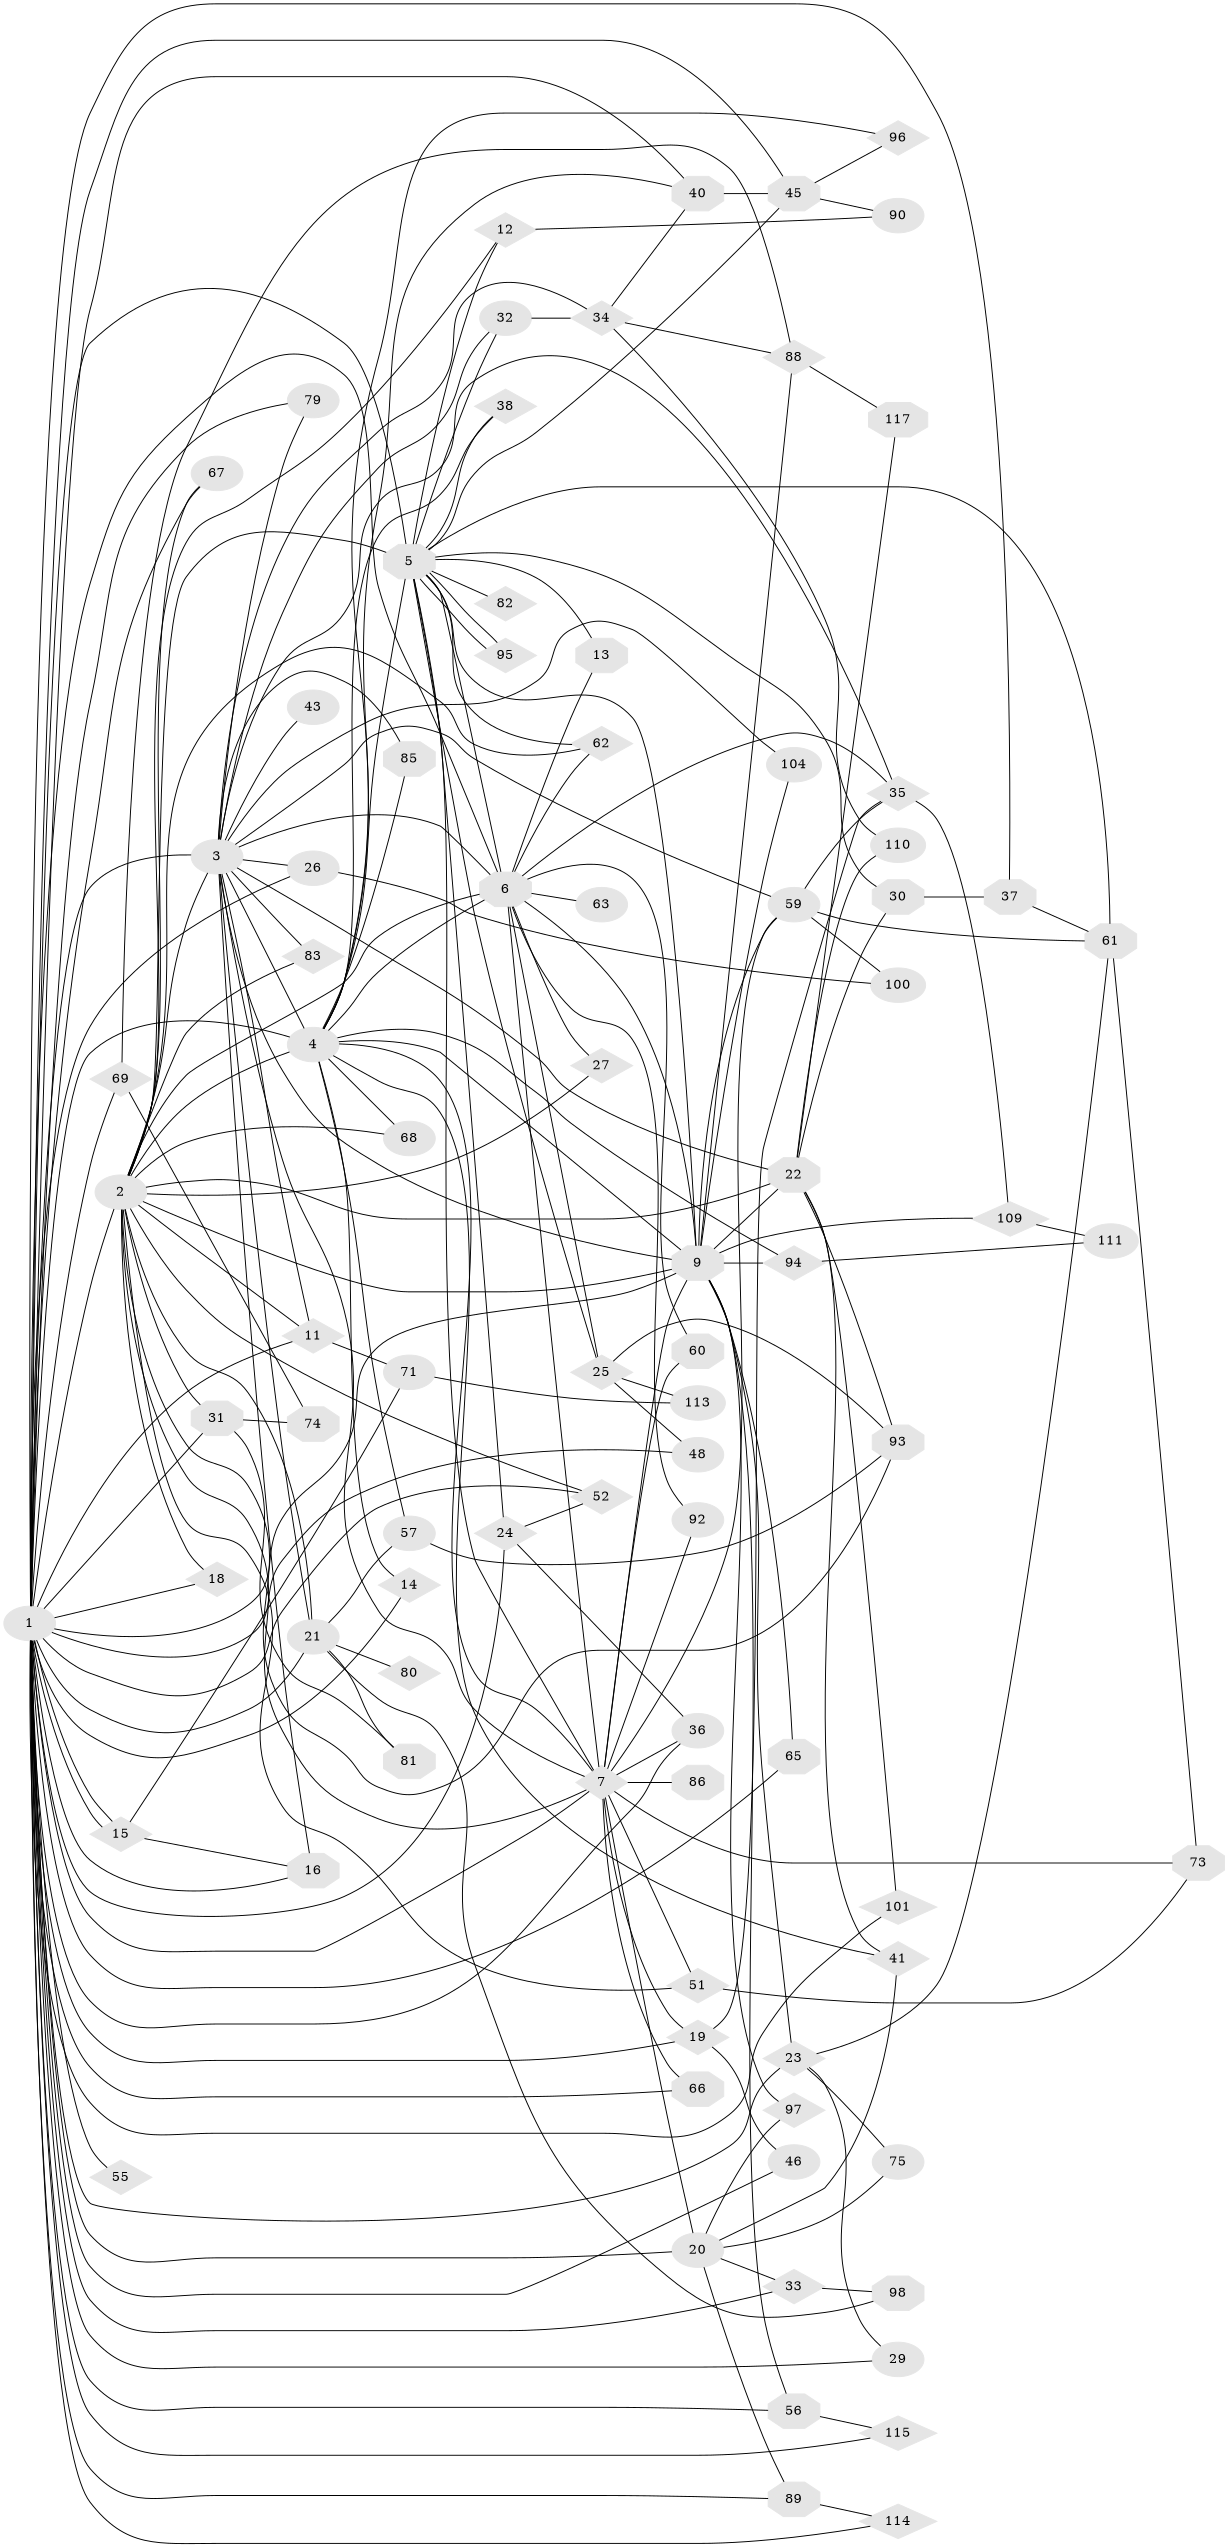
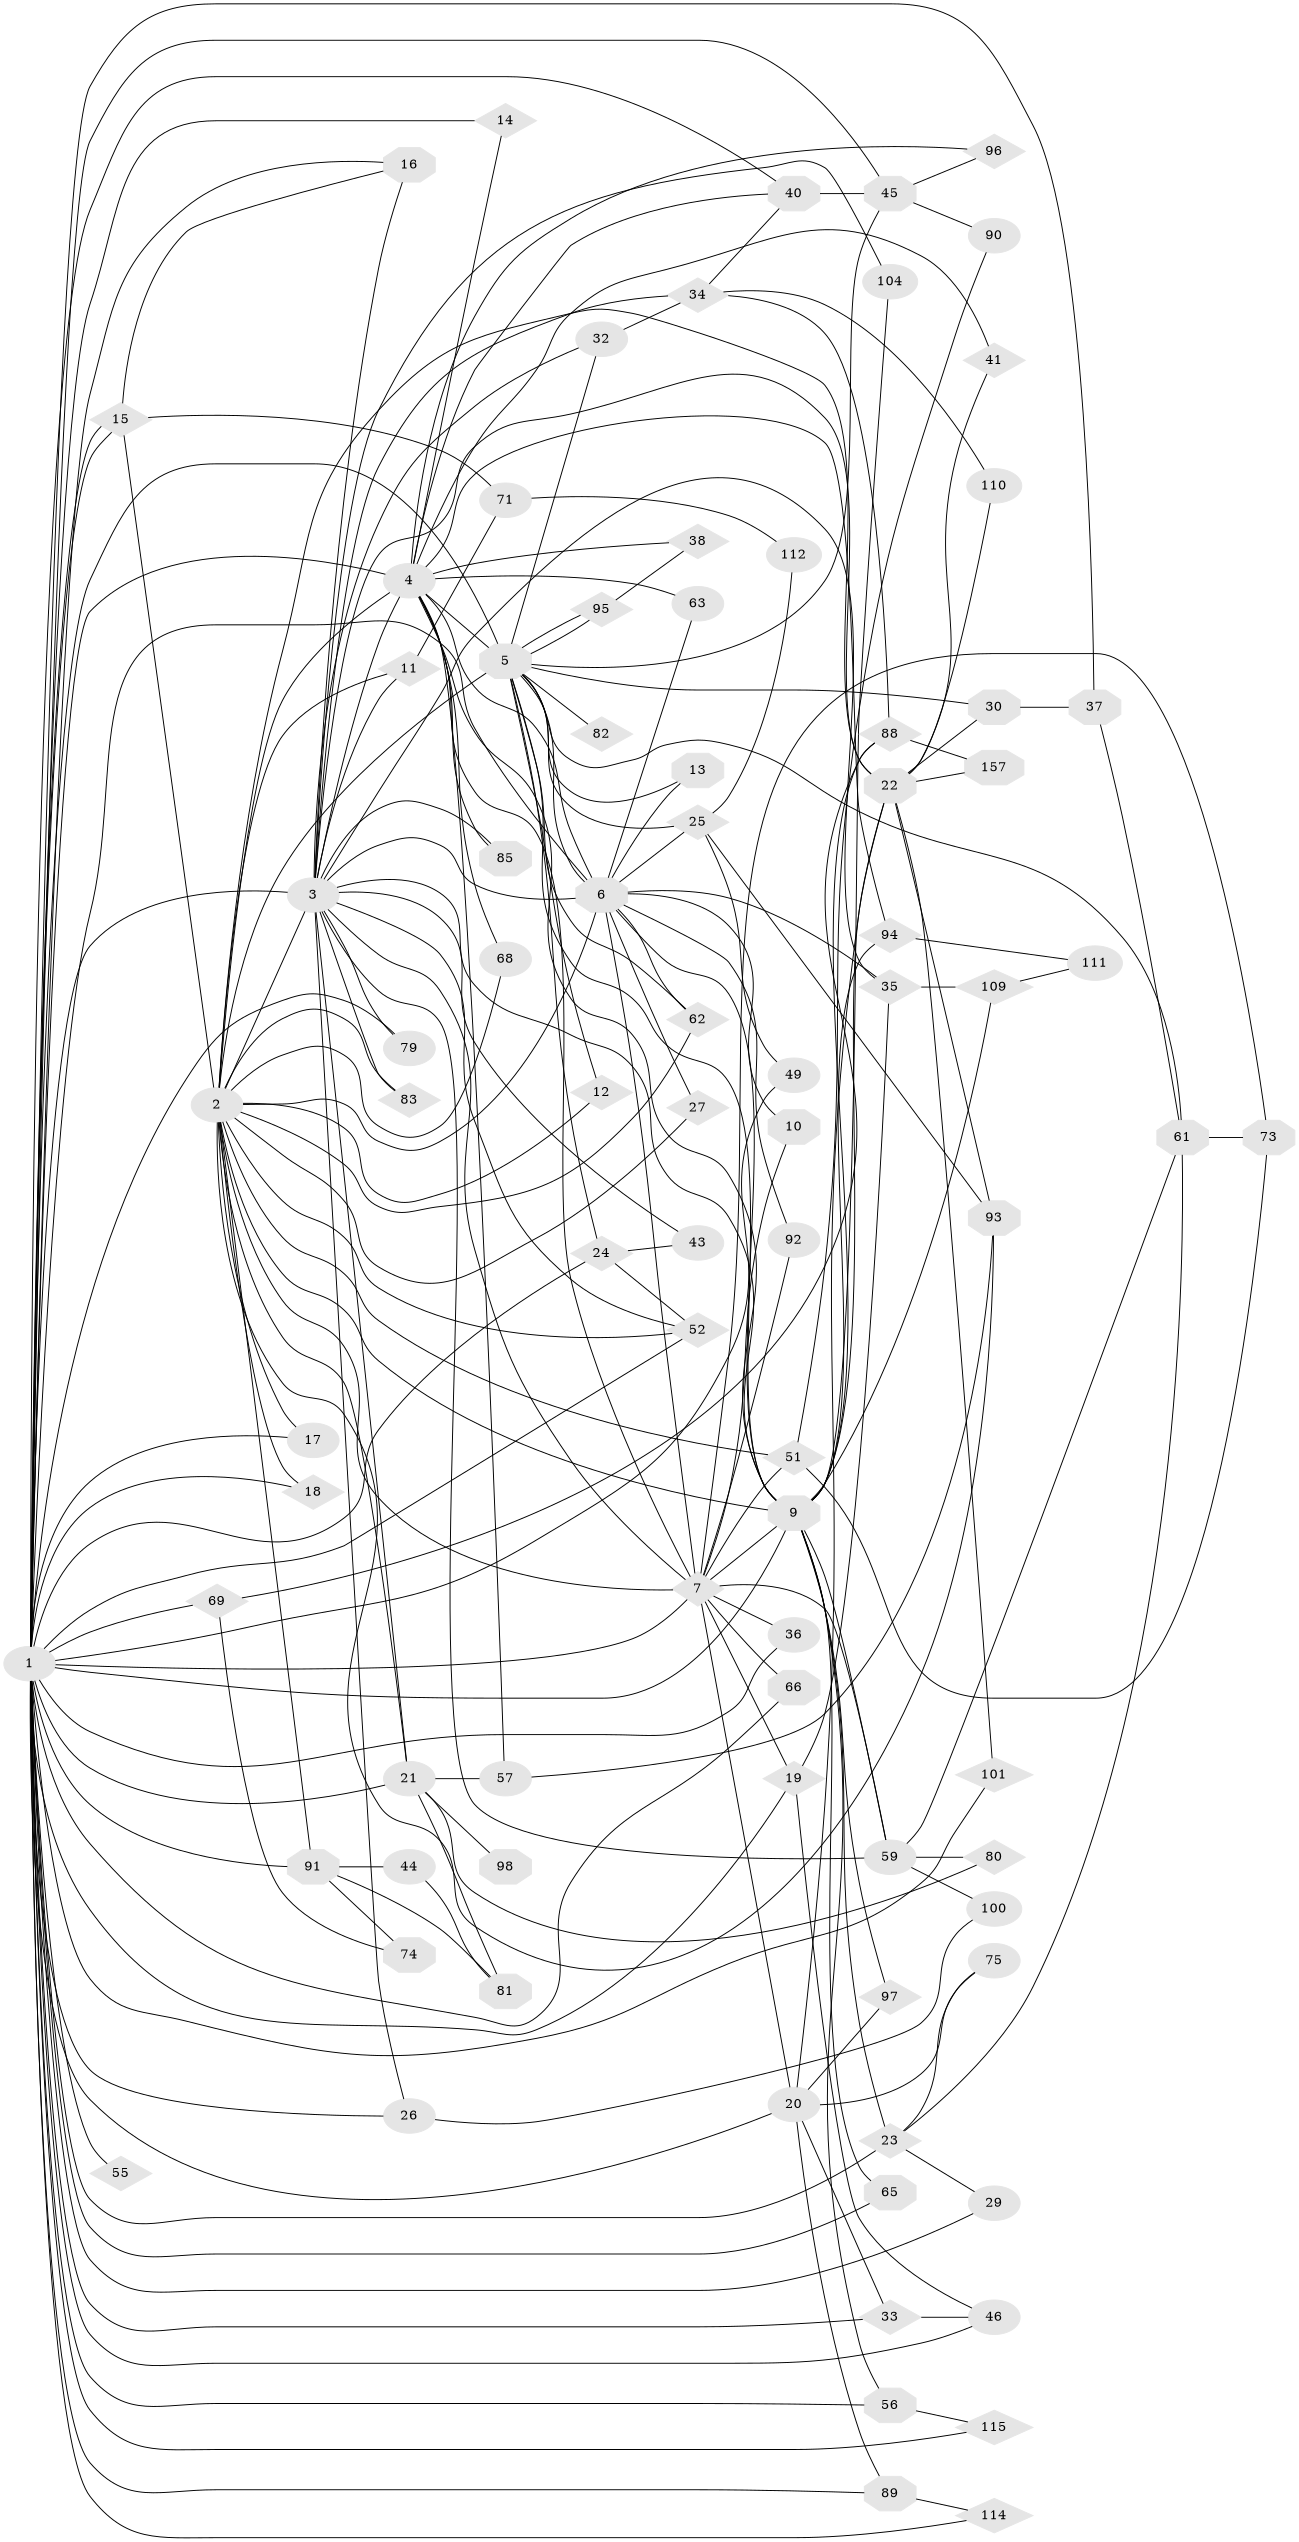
(704, 224) -> (873, 629)
(898, 420) -> (994, 768)
(217, 473) -> (313, 1440)
(458, 481) -> (650, 576)
none -> (556, 577)
(832, 850) -> (935, 1857)
none -> (488, 1155)
(446, 1190) -> none
(698, 1351) -> (794, 1127)
(698, 1403) -> (794, 555)
(65, 1406) -> (169, 761)
(217, 1418) -> (313, 1867)
(134, 1443) -> none
(698, 1455) -> (794, 1075)
(600, 1630) -> (649, 1248)
(698, 1782) -> none
none -> (409, 1867)
(854, 2142) -> (832, 1379)
(842, 2290) -> (945, 2317)
